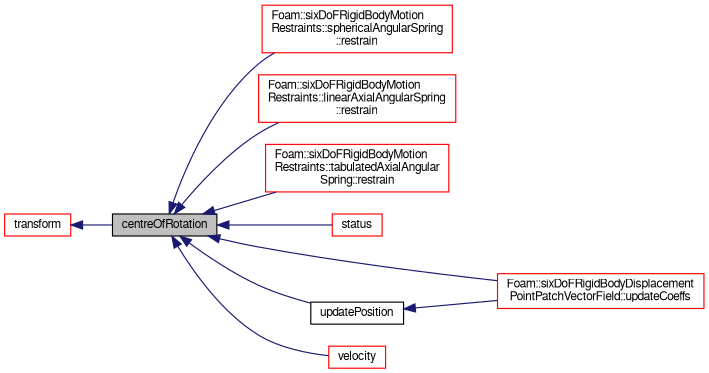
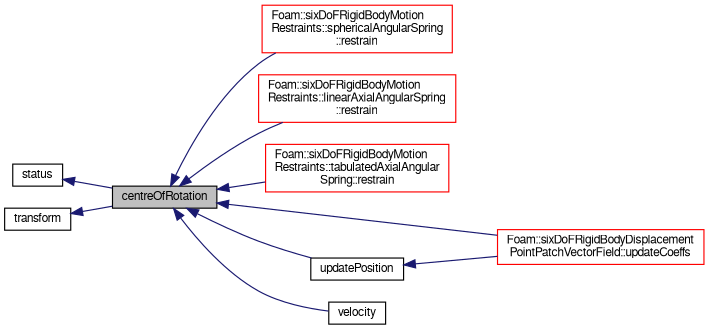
(38, 225) -> (38, 219)
(281, 225) -> (93, 185)
(357, 225) -> (38, 175)
(357, 357) -> (357, 313)
